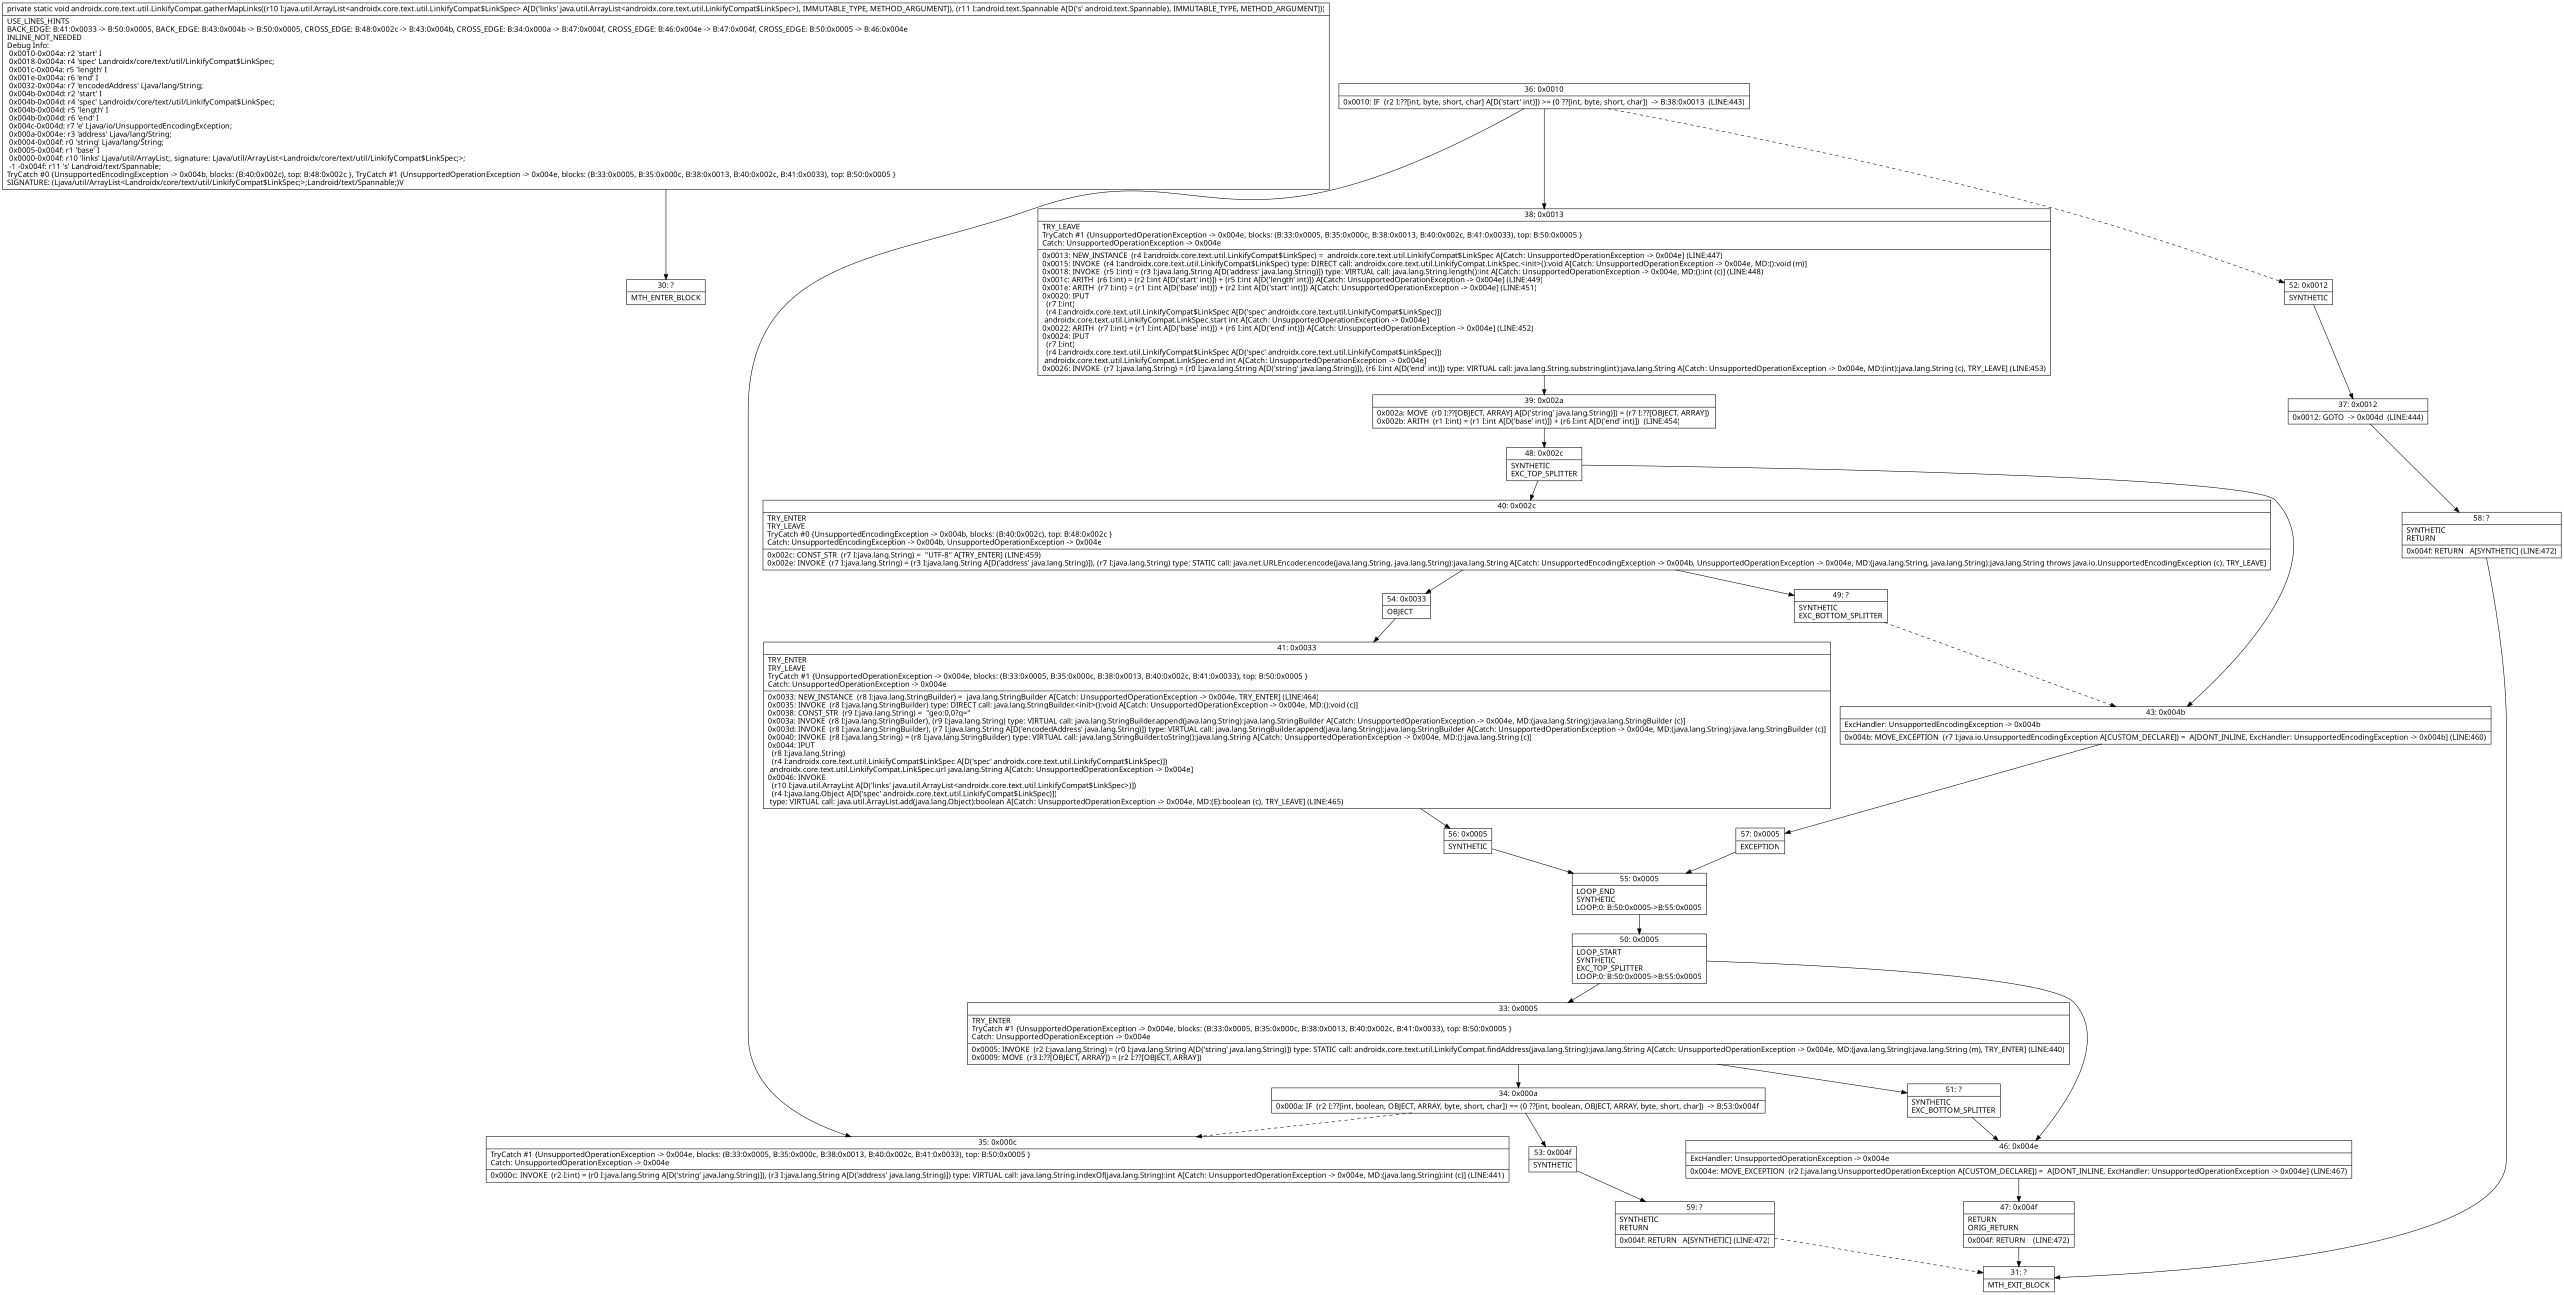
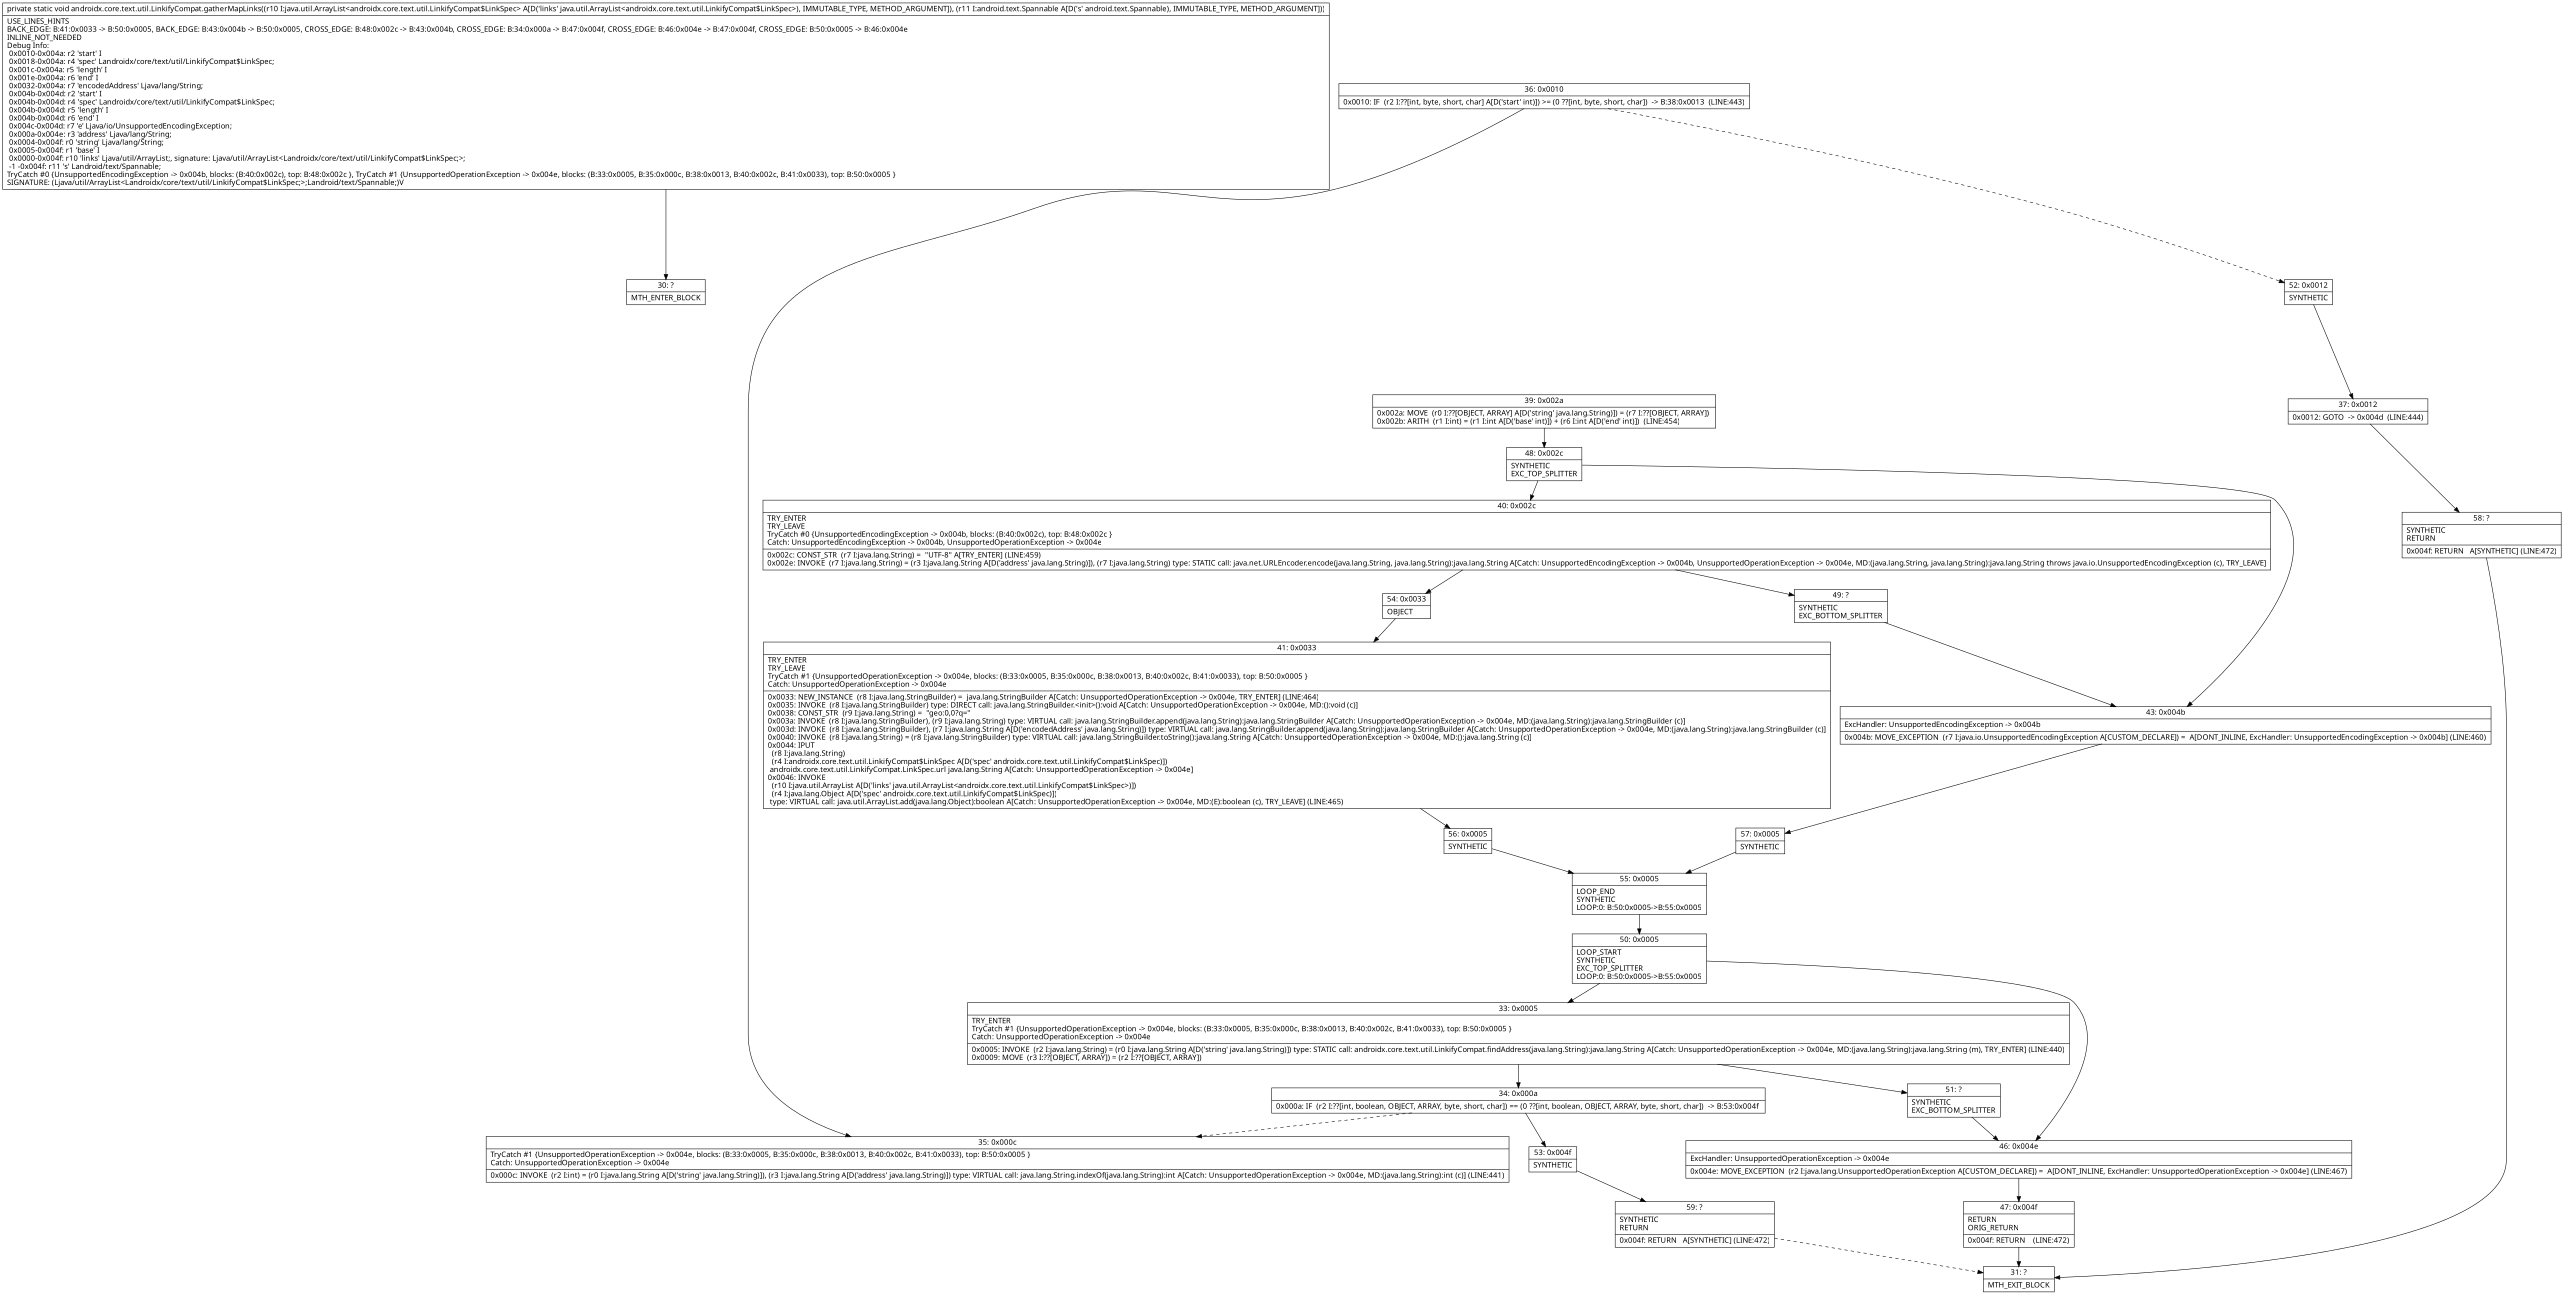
(1544, 292) -> none
(1998, 664) -> (1998, 664)
(1760, 847) -> (1760, 847)
